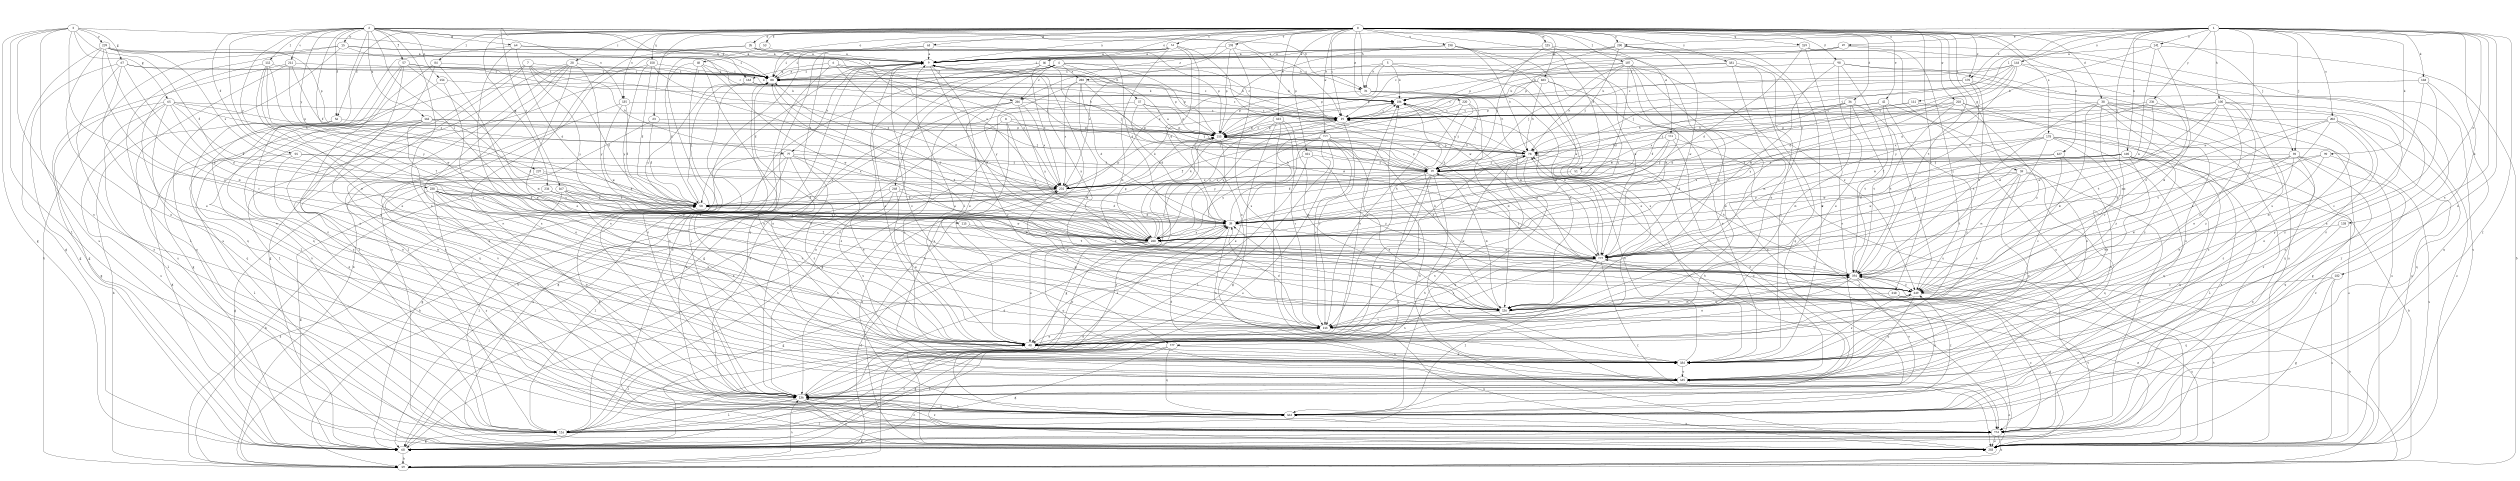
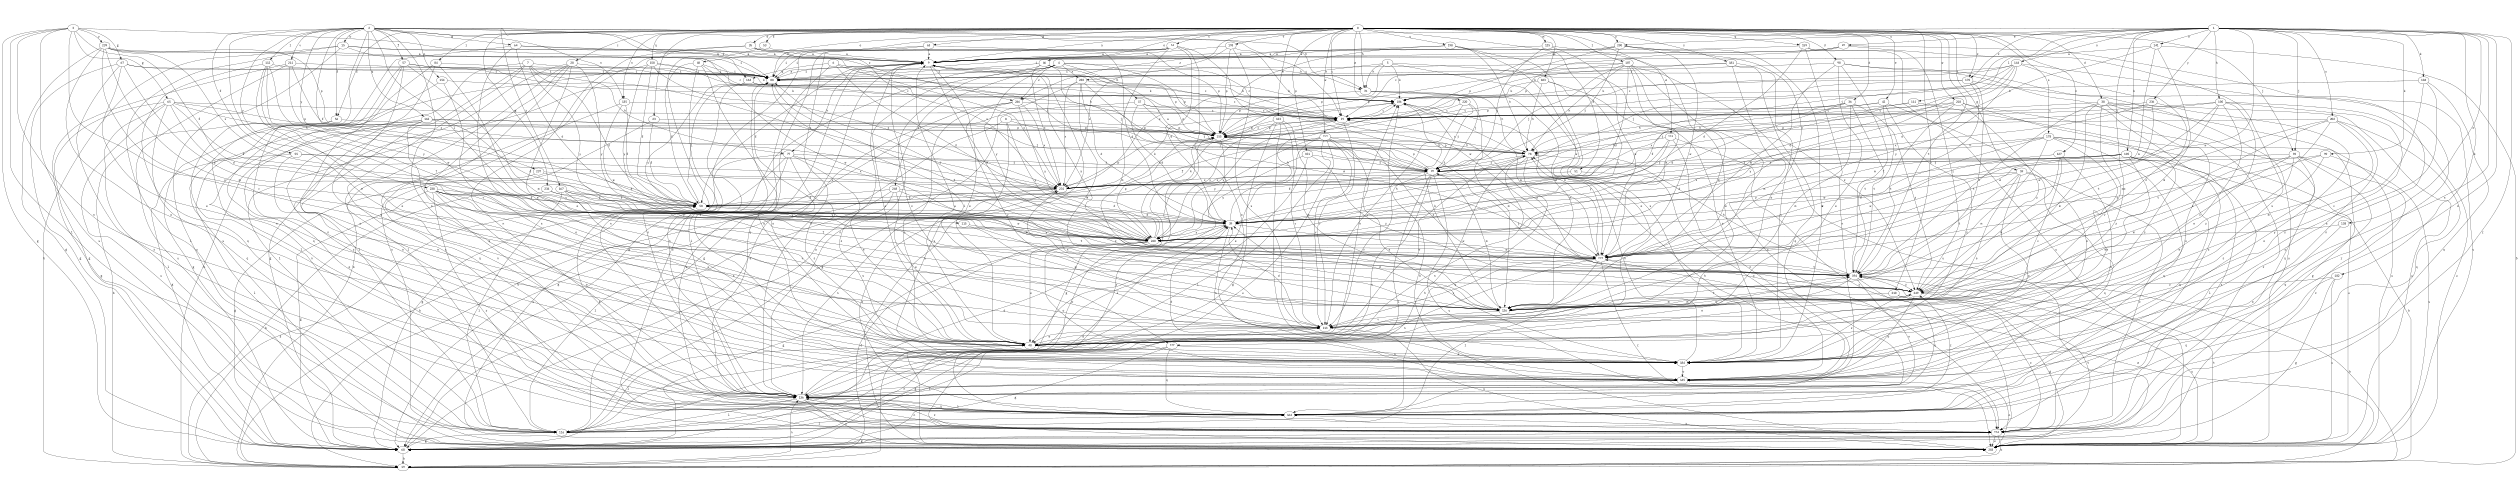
(1436, 101) -> (996, 95)
(1670, 160) -> (1924, 296)
none -> (211, 247)
